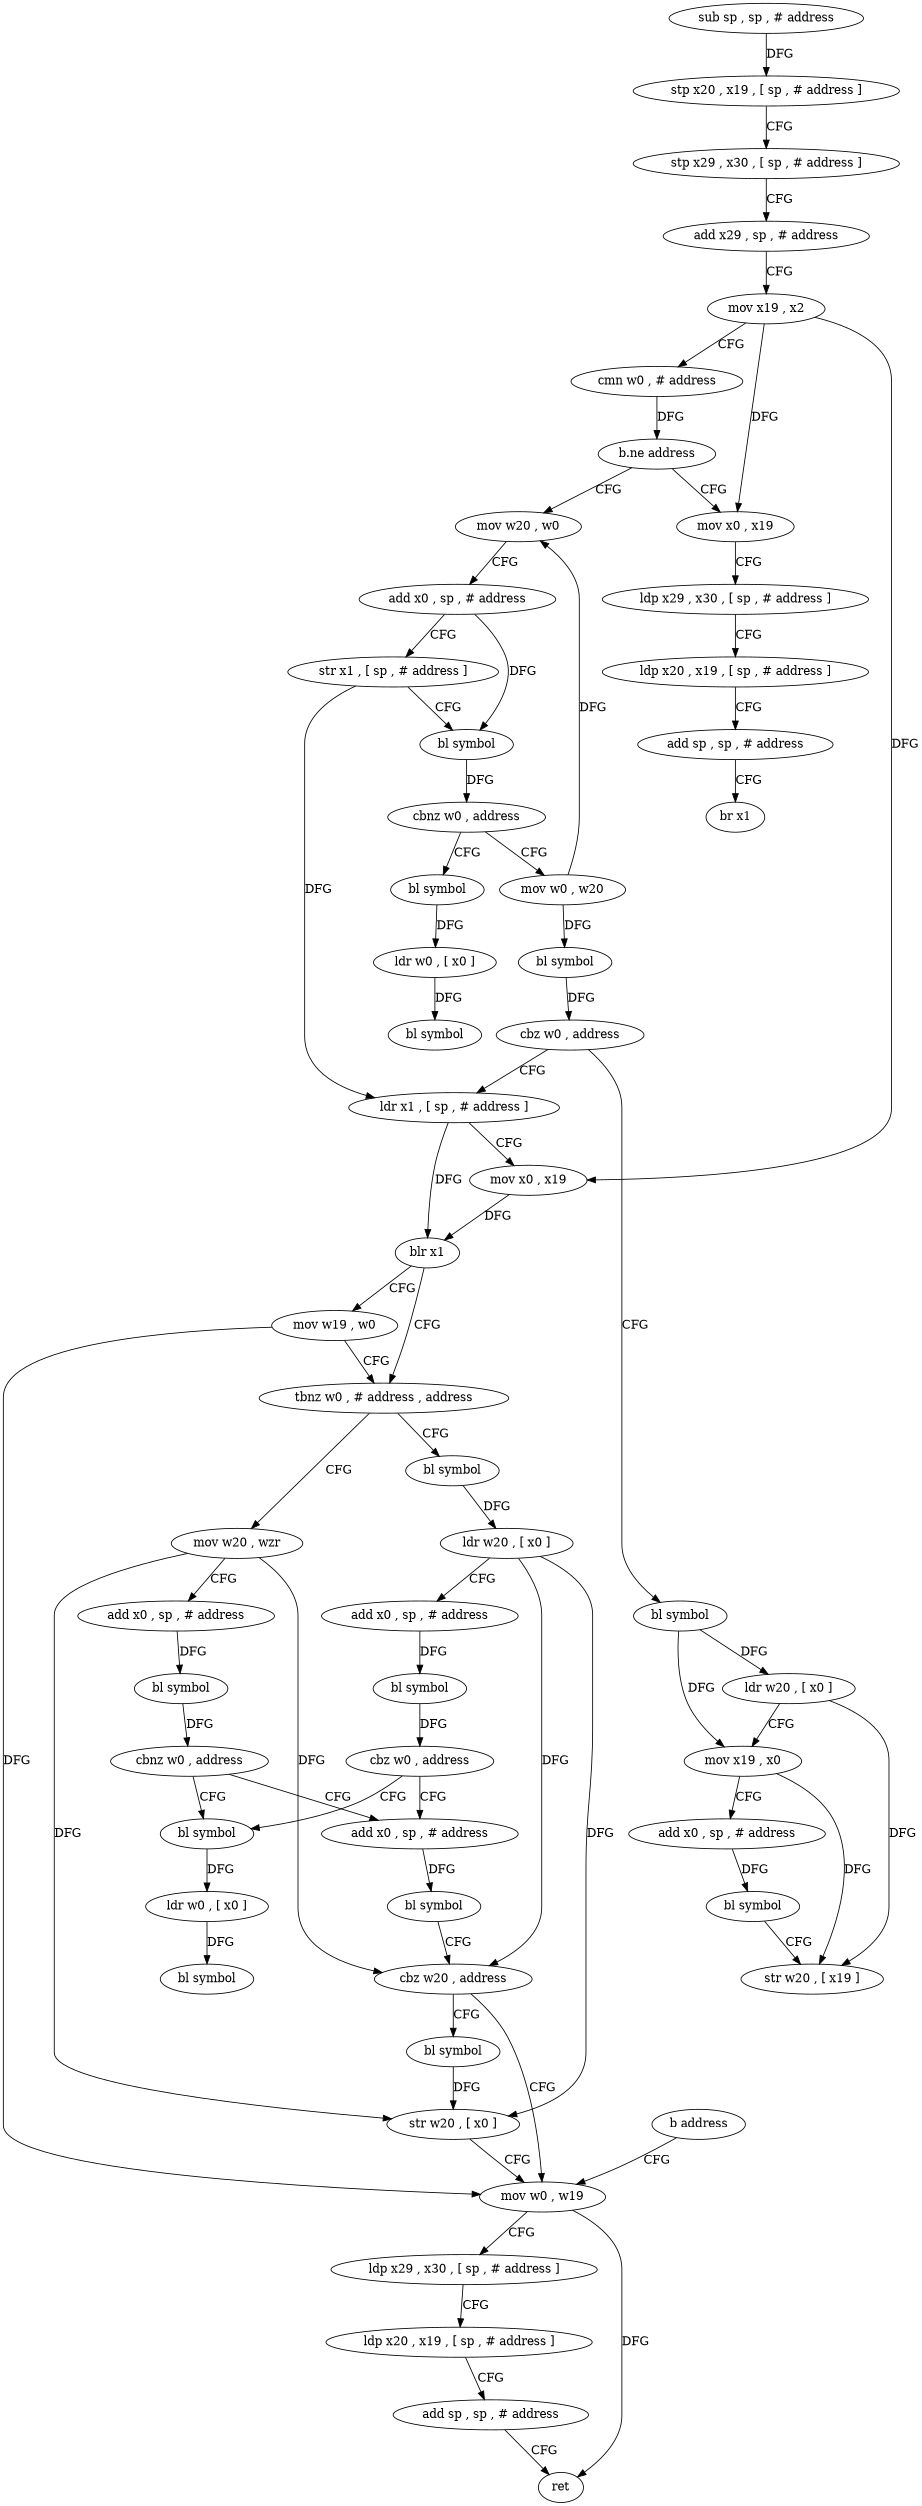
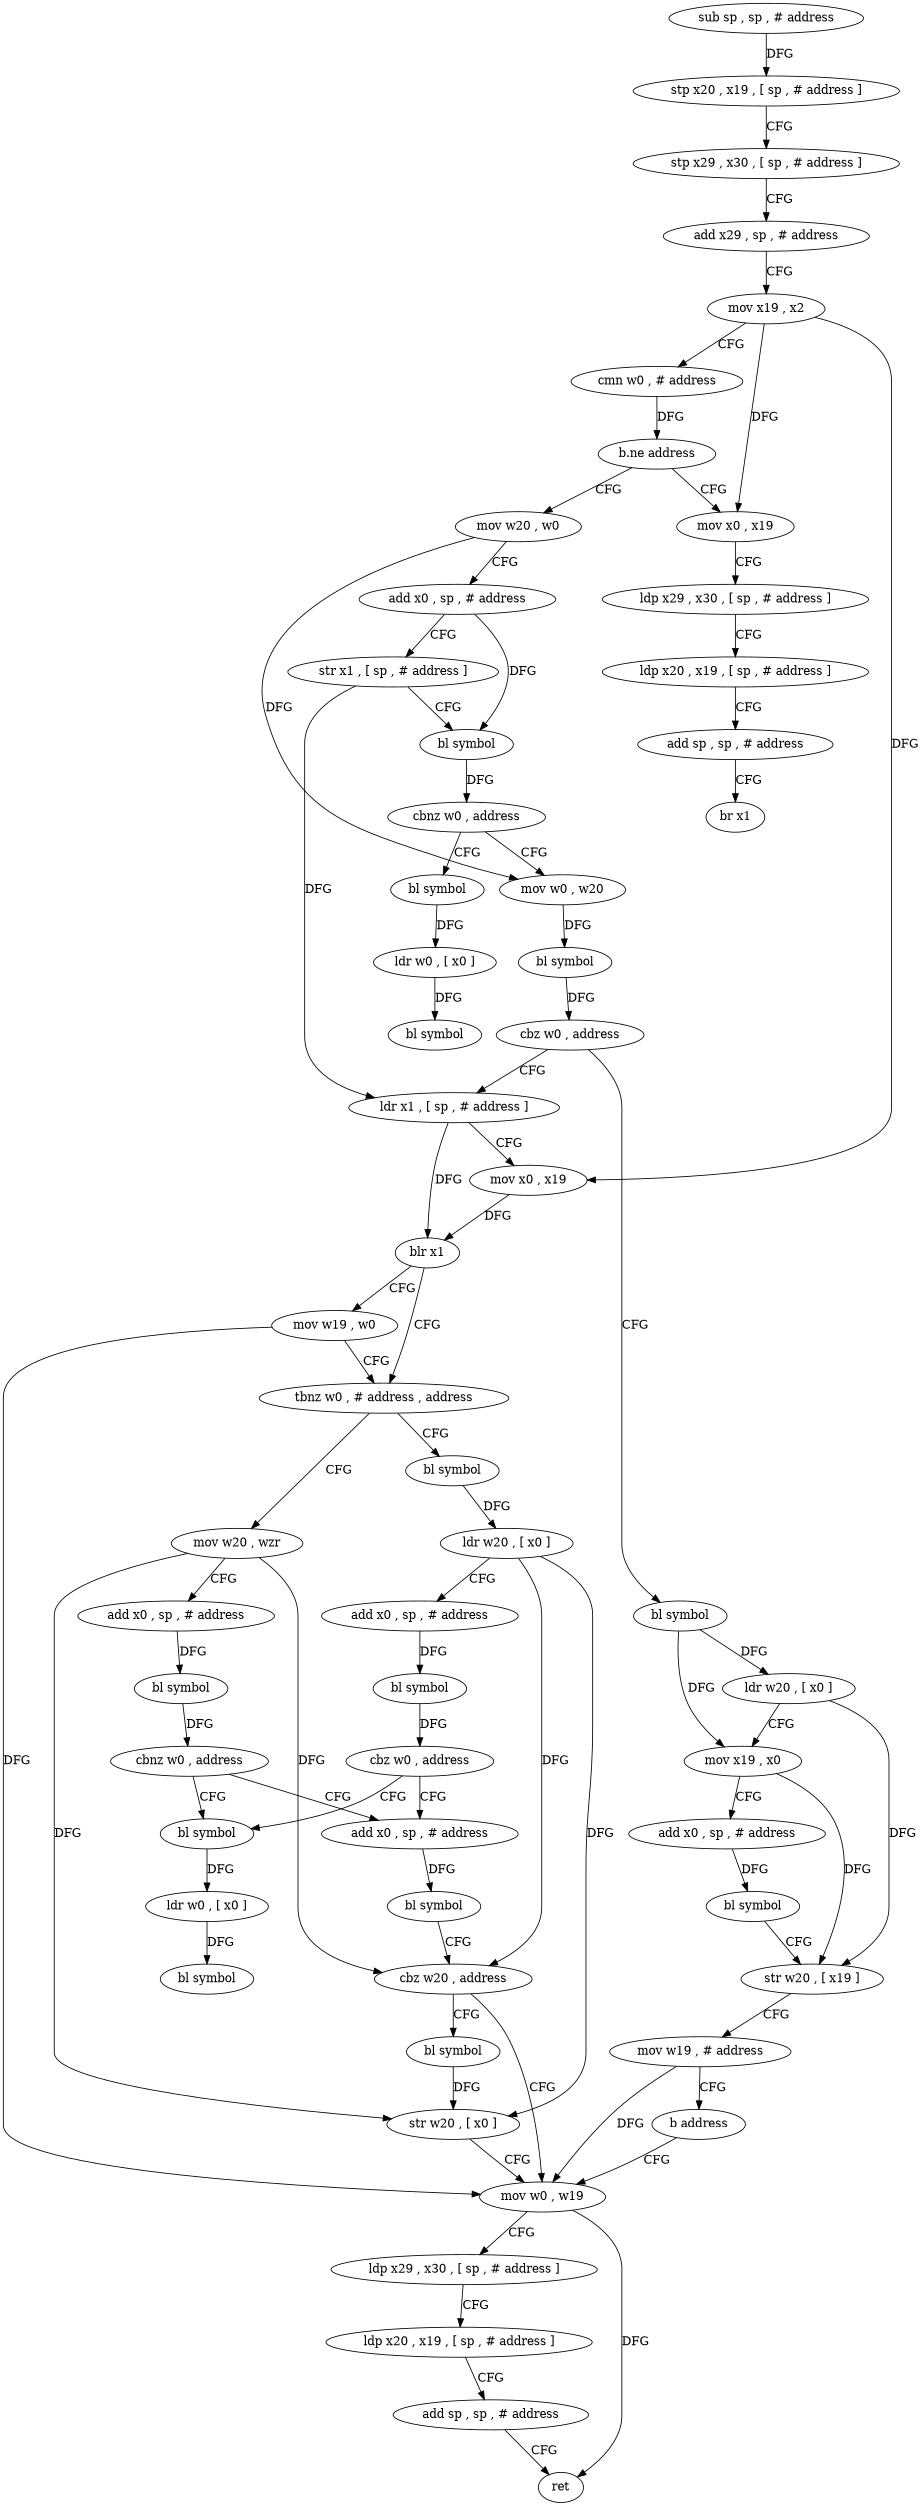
(579, 705) -> (267, 719)
none -> (700, 2052)
